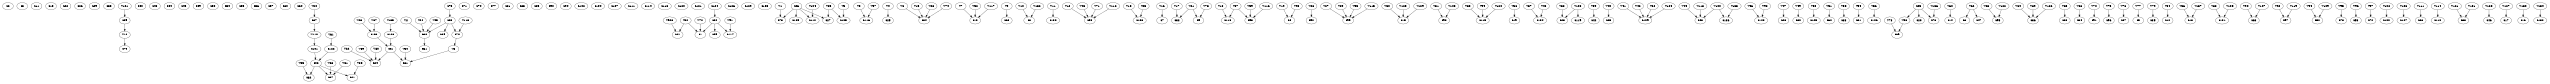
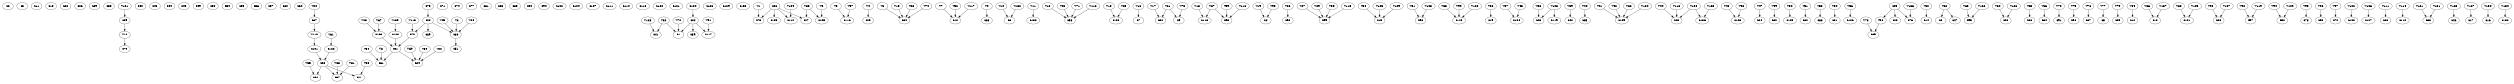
(2033, 6) -> none
(670, 20) -> (648, 20)
(456, 41) -> (405, 41)
